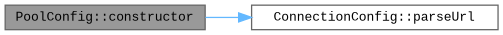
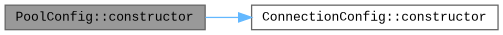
(375, 17) -> (375, 17)
